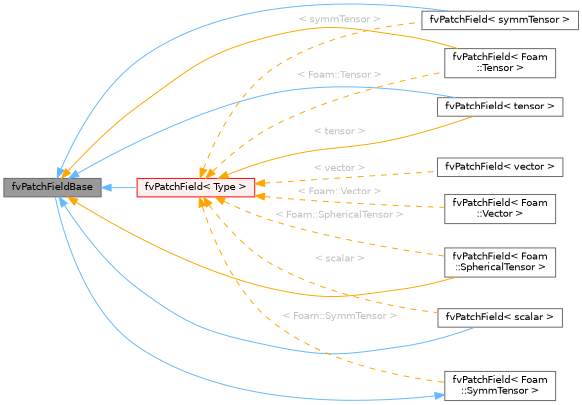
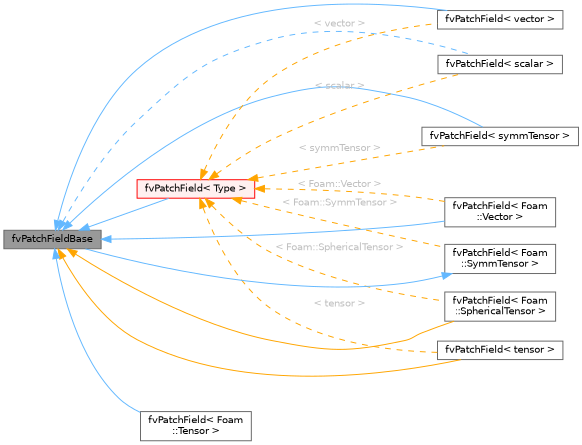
none -> (202, 31)
(244, 44) -> (82, 345)
(259, 97) -> (241, 371)
(321, 105) -> none
(351, 146) -> (293, 322)
none -> (278, 234)
(246, 341) -> (233, 52)
